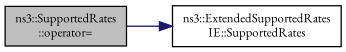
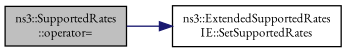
(257, 26) -> (257, 26)
